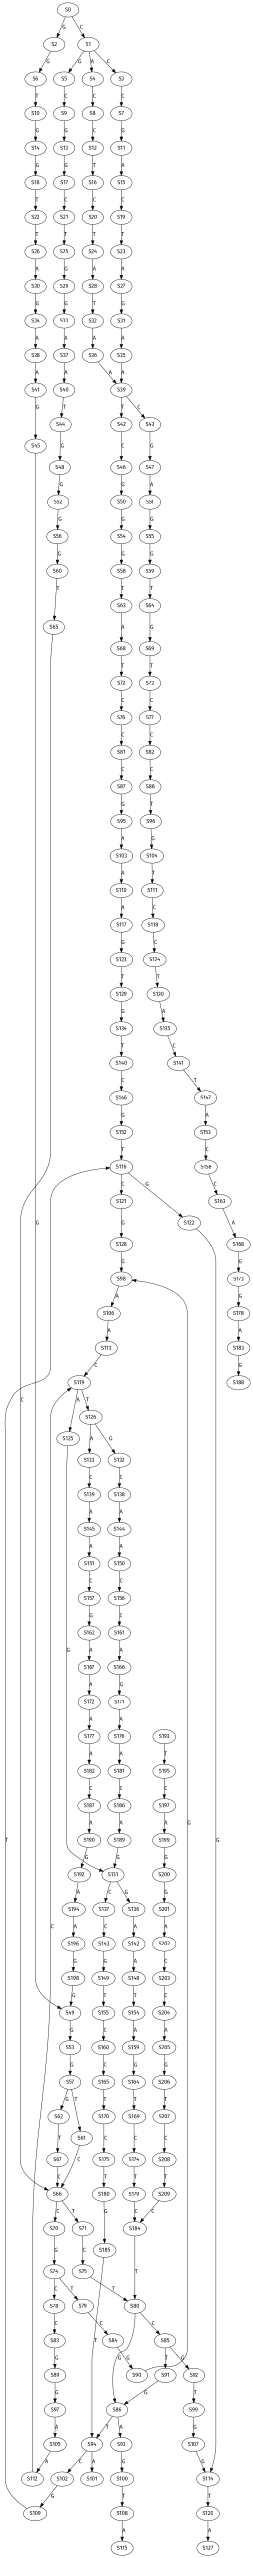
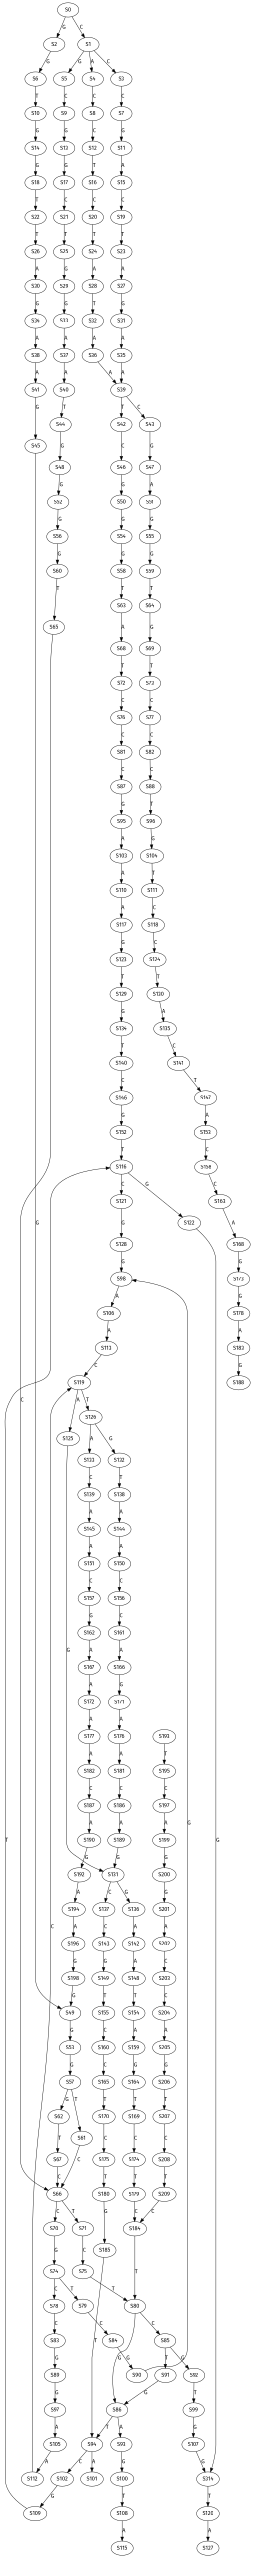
(121, 1477) -> (121, 1477)
(208, 2479) -> (208, 2479)
